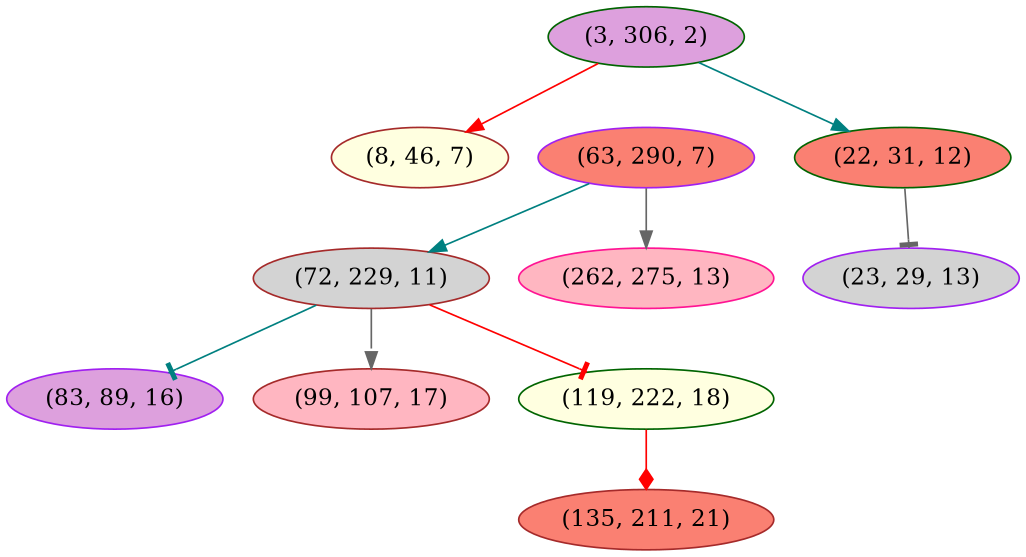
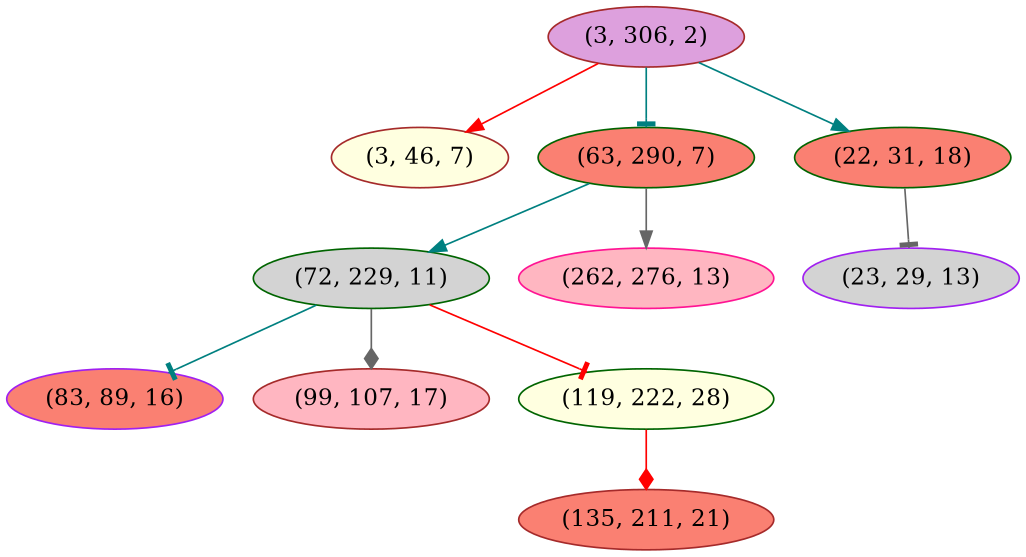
(646, 37) -> (646, 37)
none -> (646, 93)
(420, 158) -> (420, 158)
(646, 158) -> (646, 158)
(903, 158) -> (903, 158)
(371, 278) -> (371, 278)
(646, 278) -> (646, 278)
(371, 329) -> (371, 329)
(115, 399) -> (115, 399)
(646, 399) -> (646, 399)
